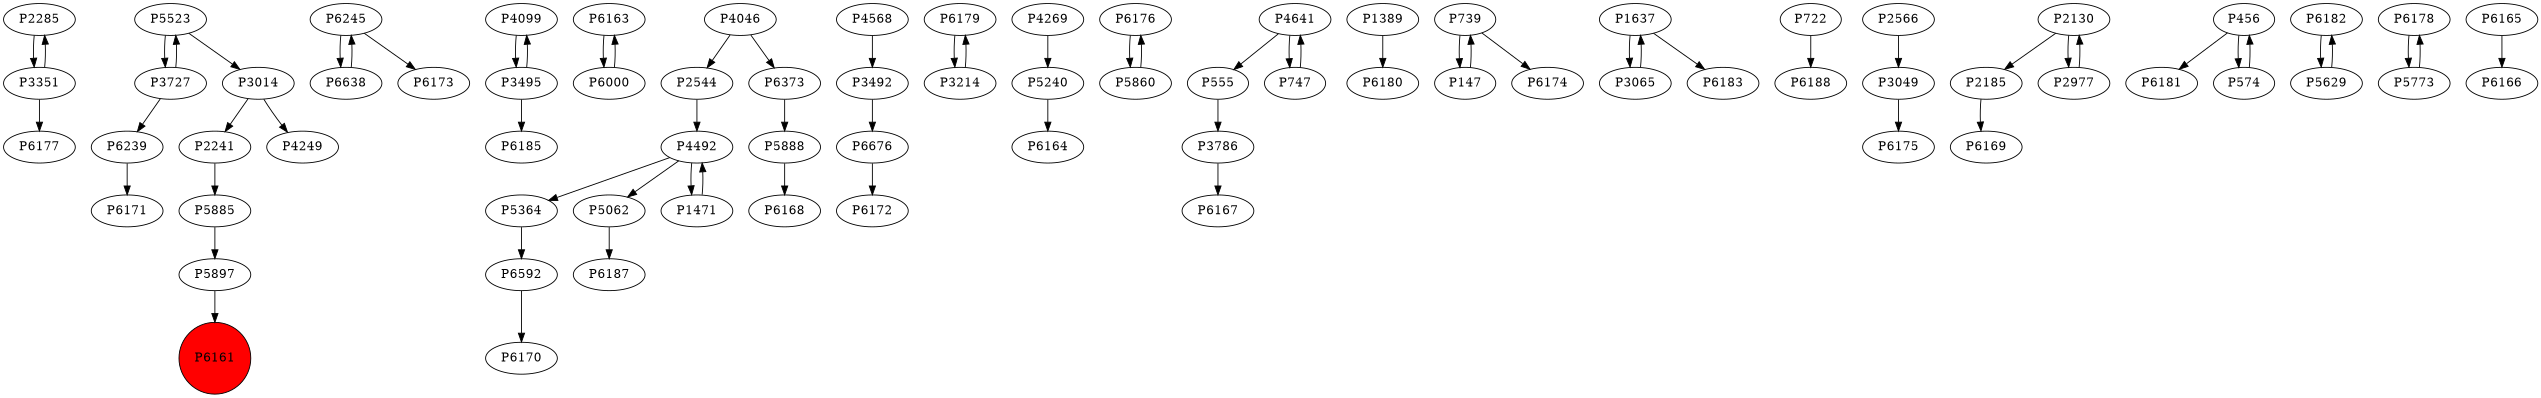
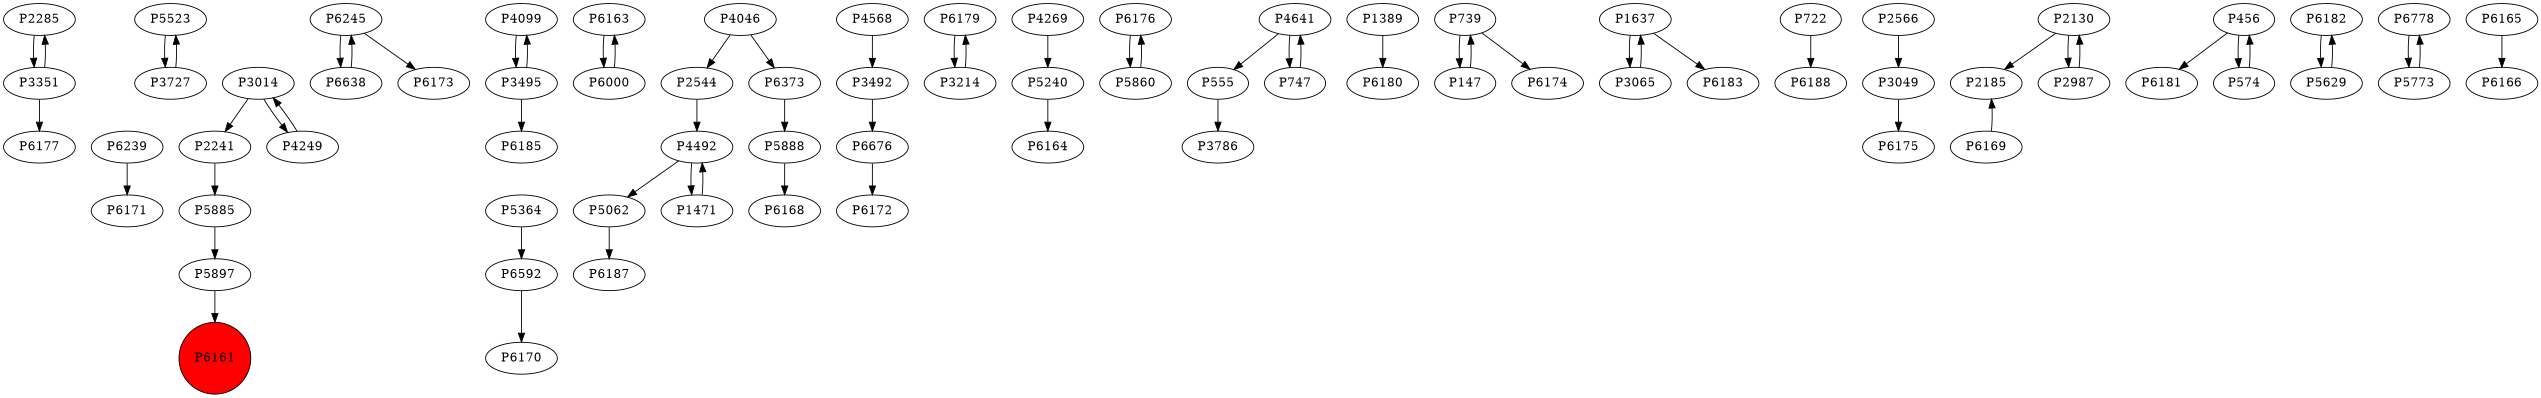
(2414, 19) -> (2414, 19)
(211, 49) -> (288, 118)
(2074, 83) -> (2074, 83)
(1980, 111) -> (1992, 120)
(151, 112) -> none
(613, 177) -> none
(1218, 211) -> none
